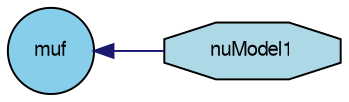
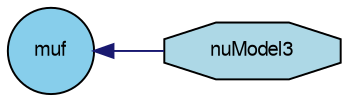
(252, 51) -> (252, 51)
